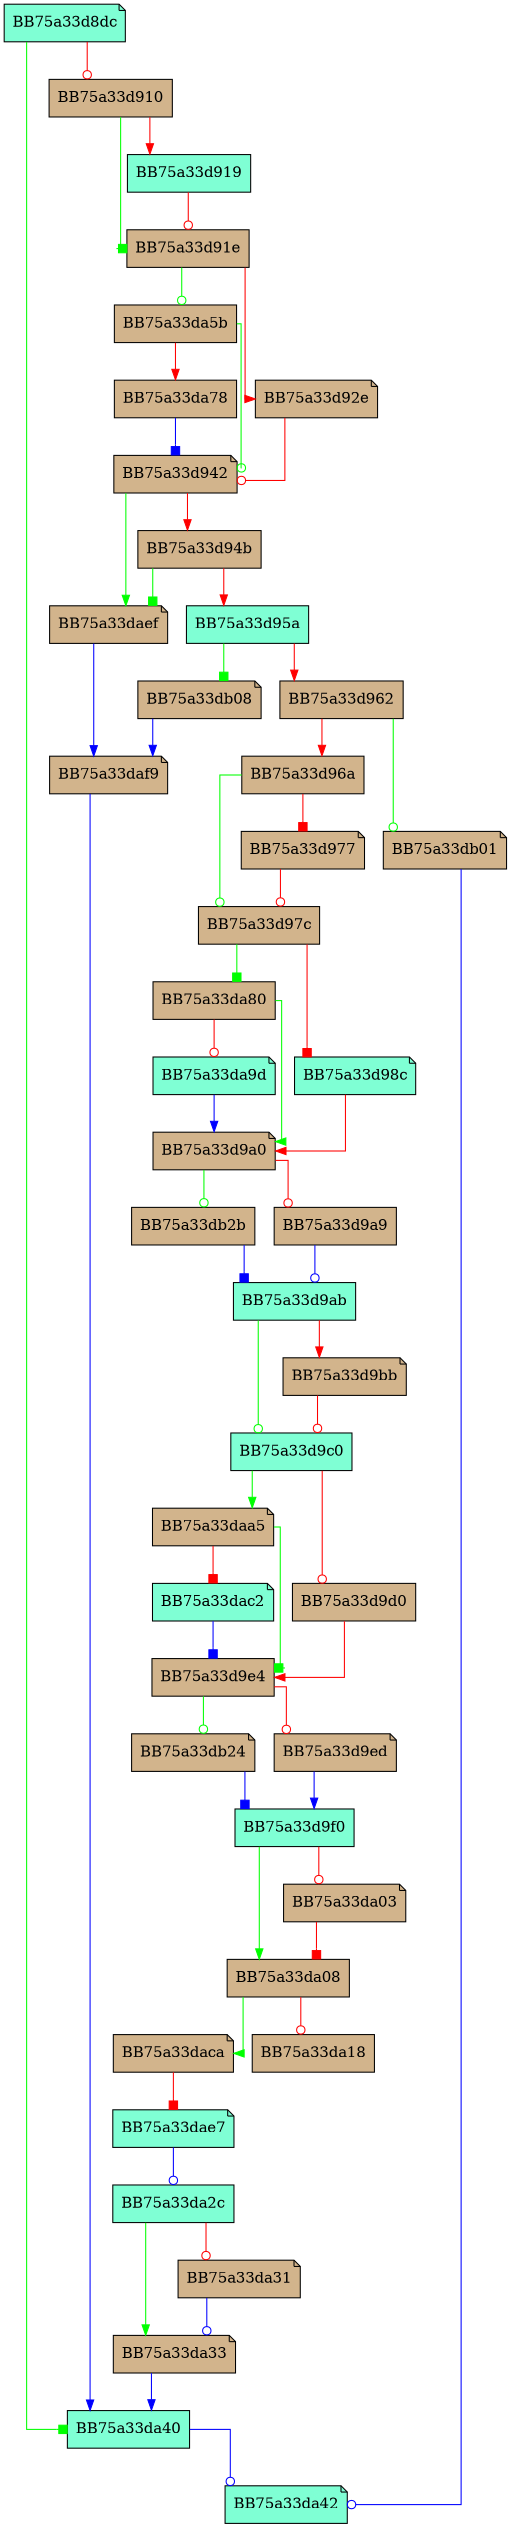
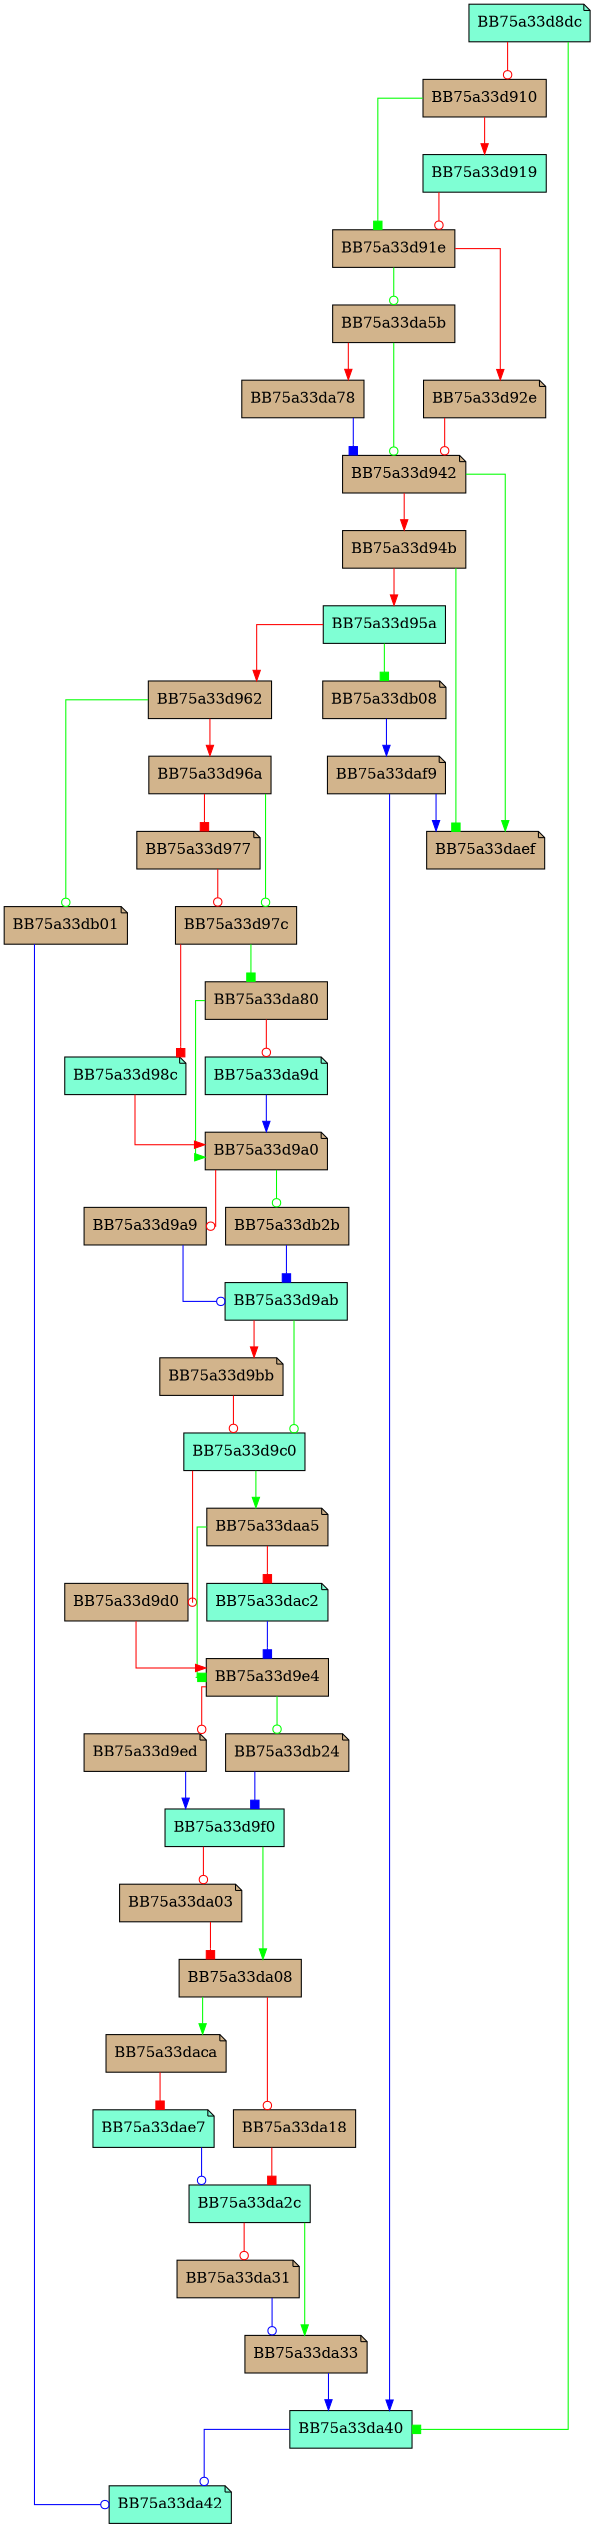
(94, 695) -> (436, 807)
none -> (272, 2161)
